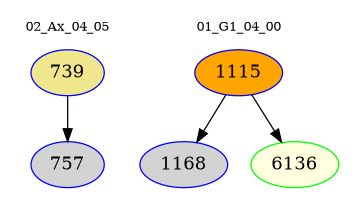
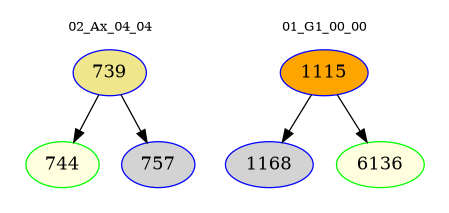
(68, 27) -> (110, 27)
(239, 27) -> (325, 27)
none -> (63, 165)
